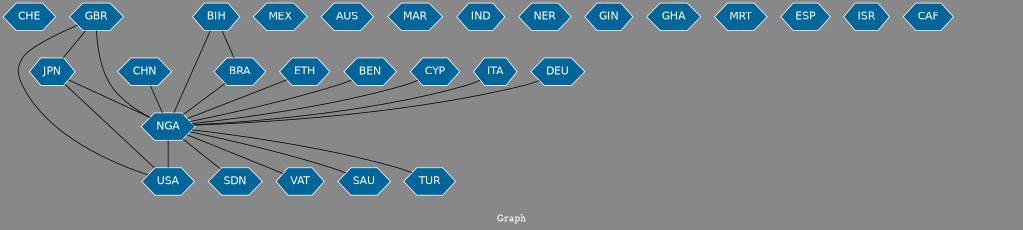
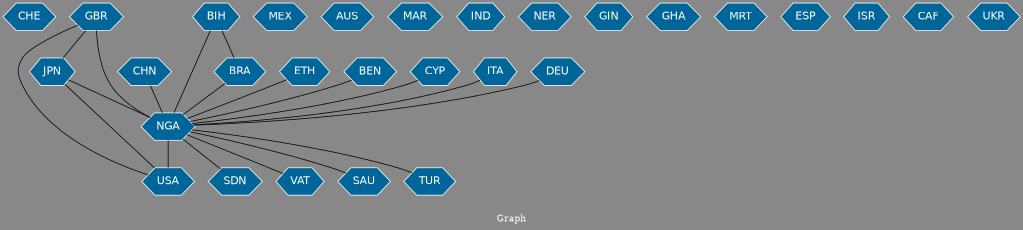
none -> (994, 17)
